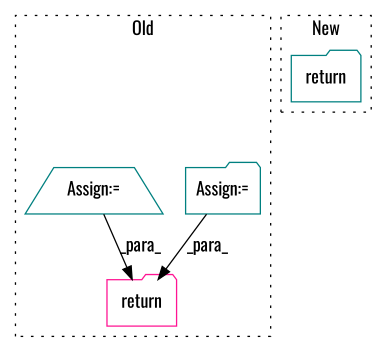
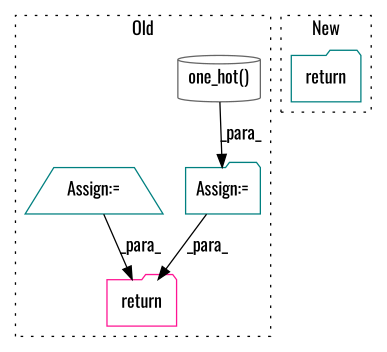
none -> (219, 79)
